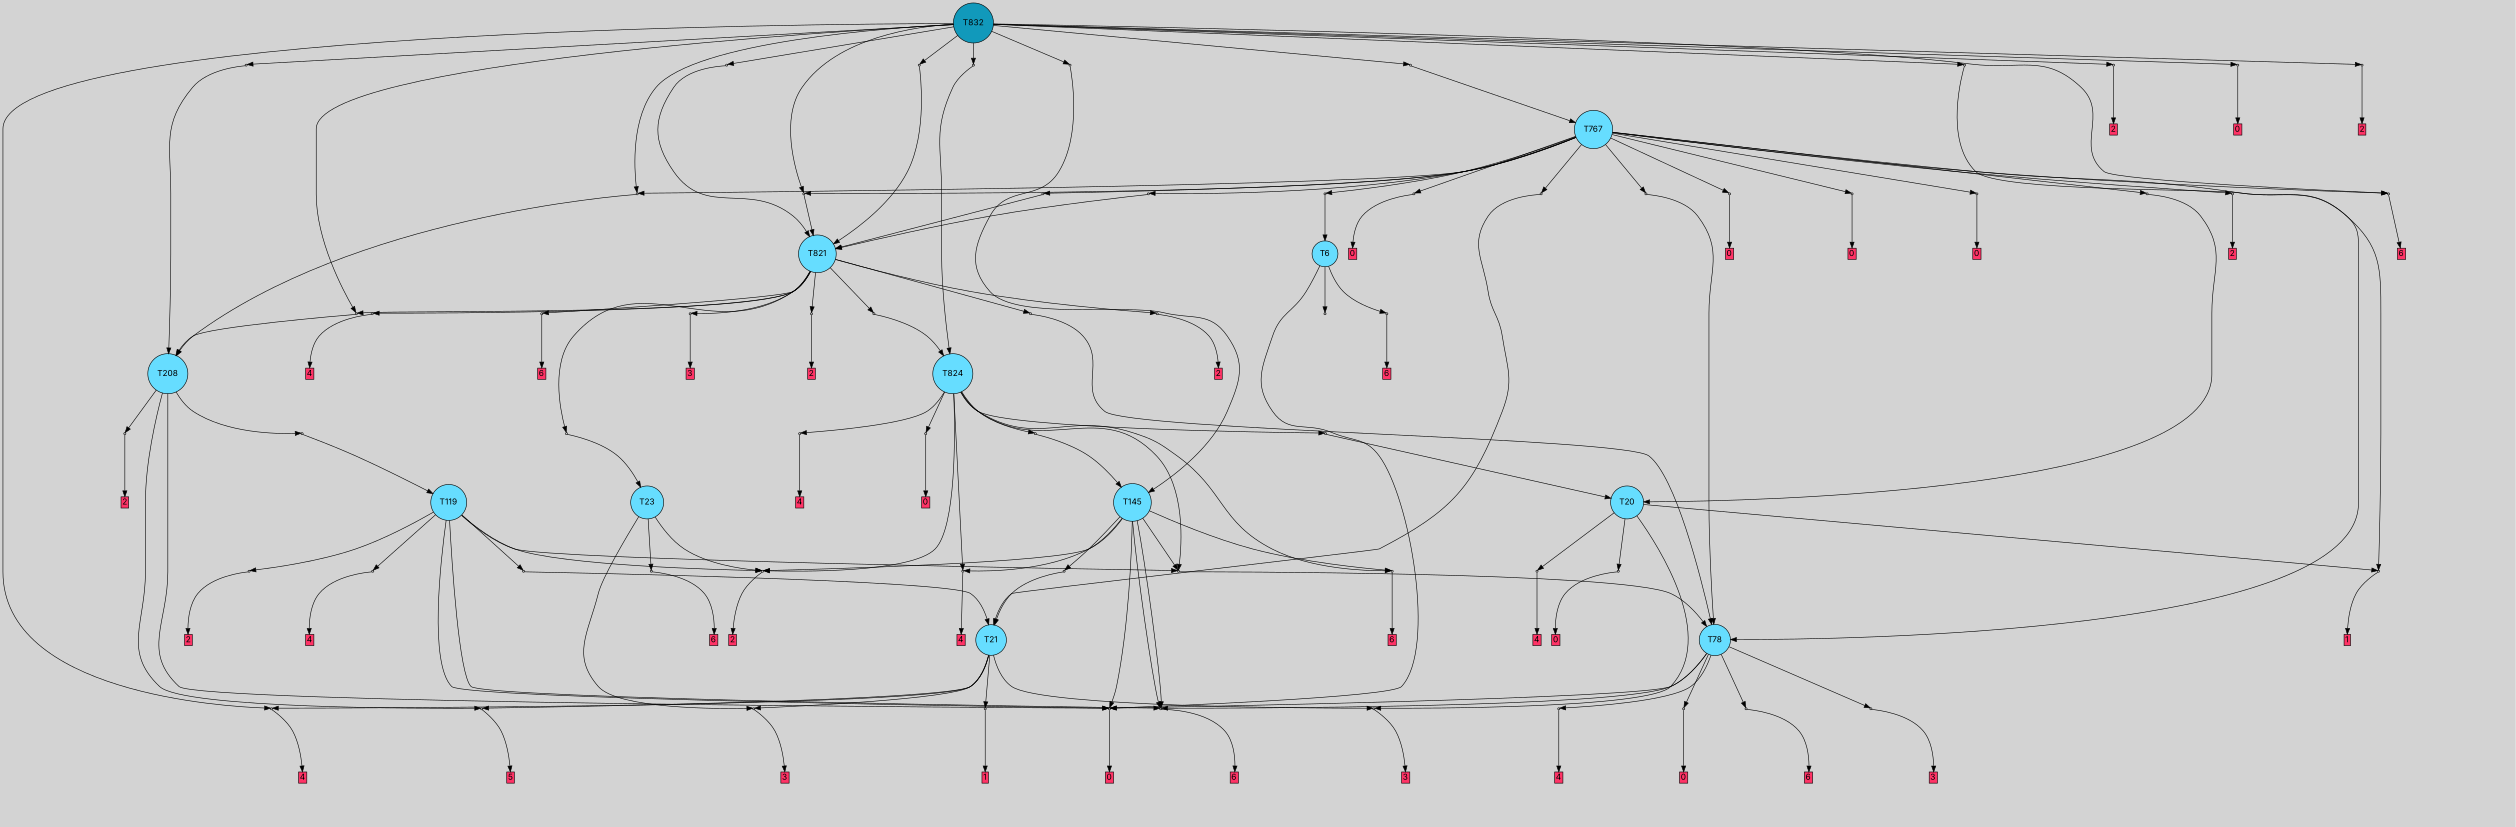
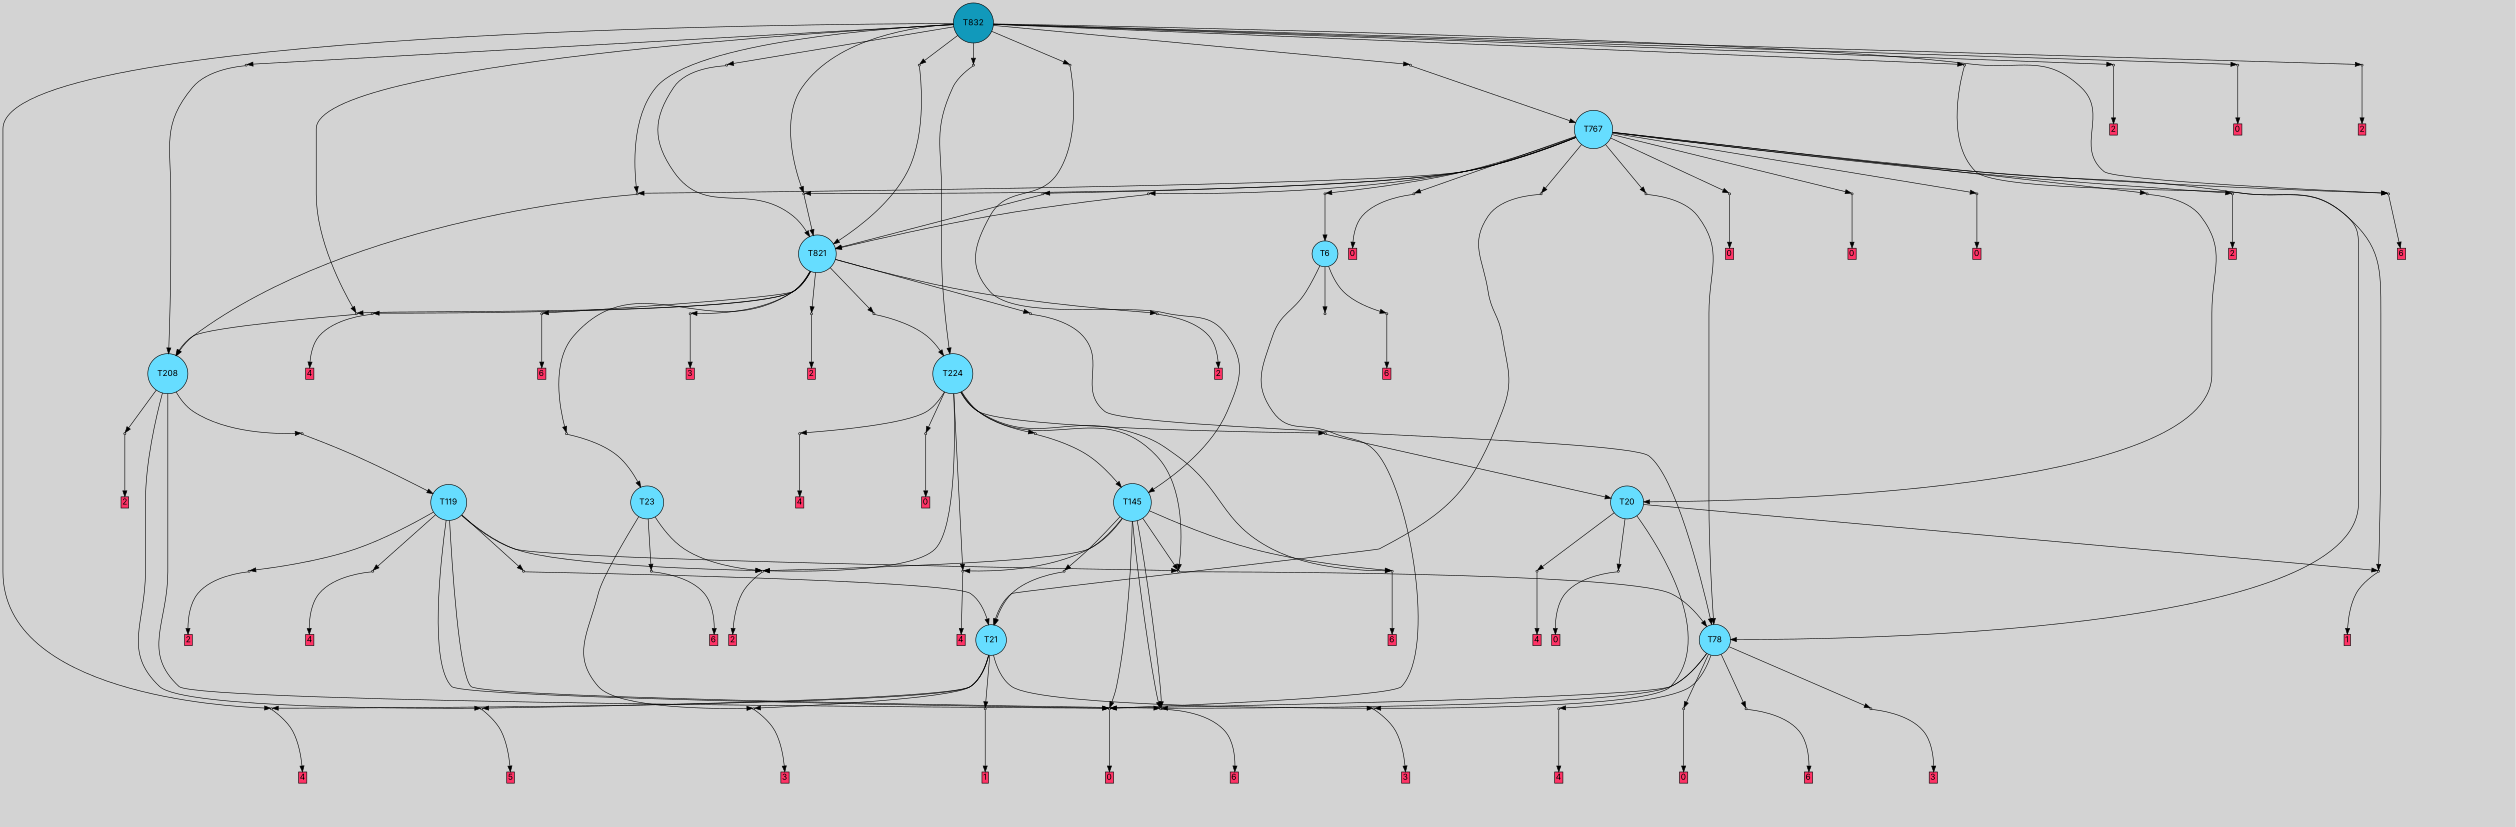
(953, 374) -> (953, 374)
